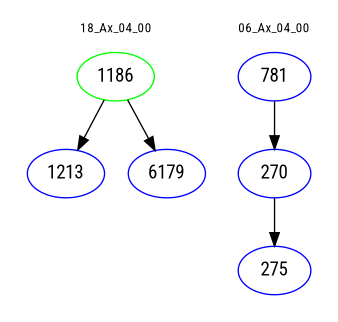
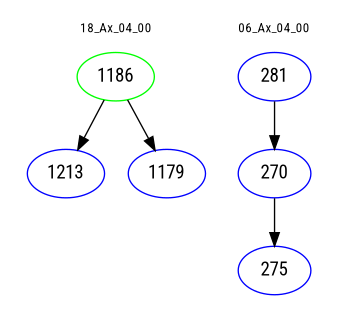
(275, 77) -> (275, 77)
(167, 174) -> (167, 174)
